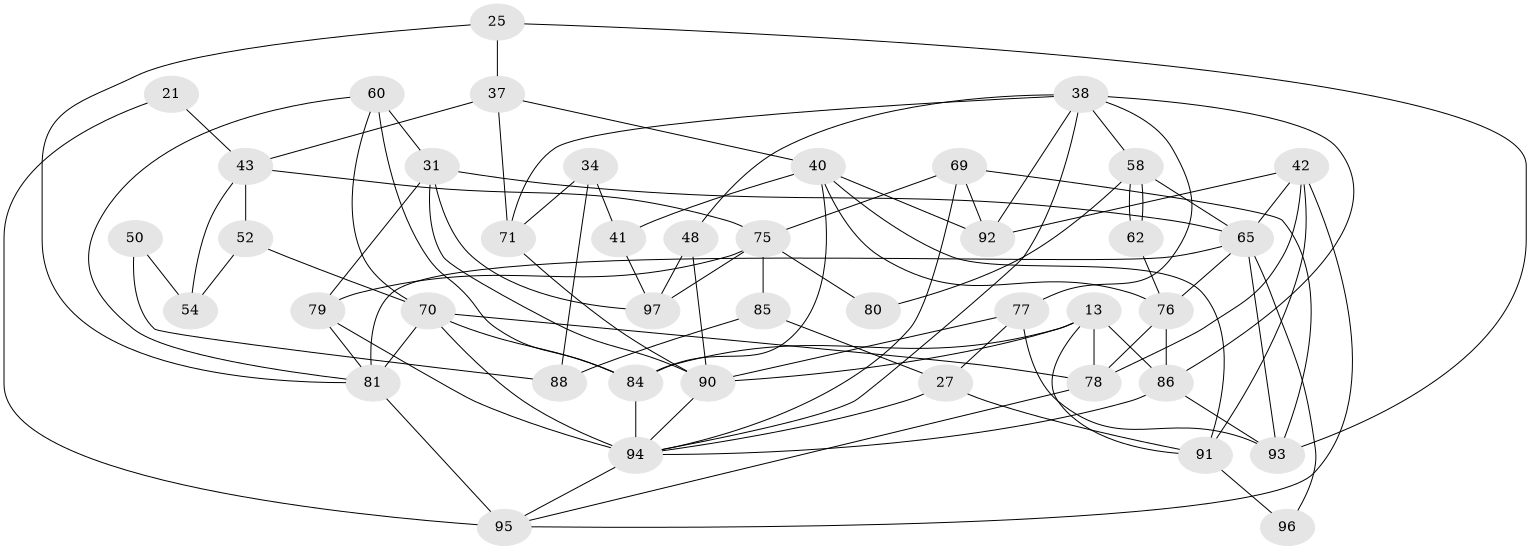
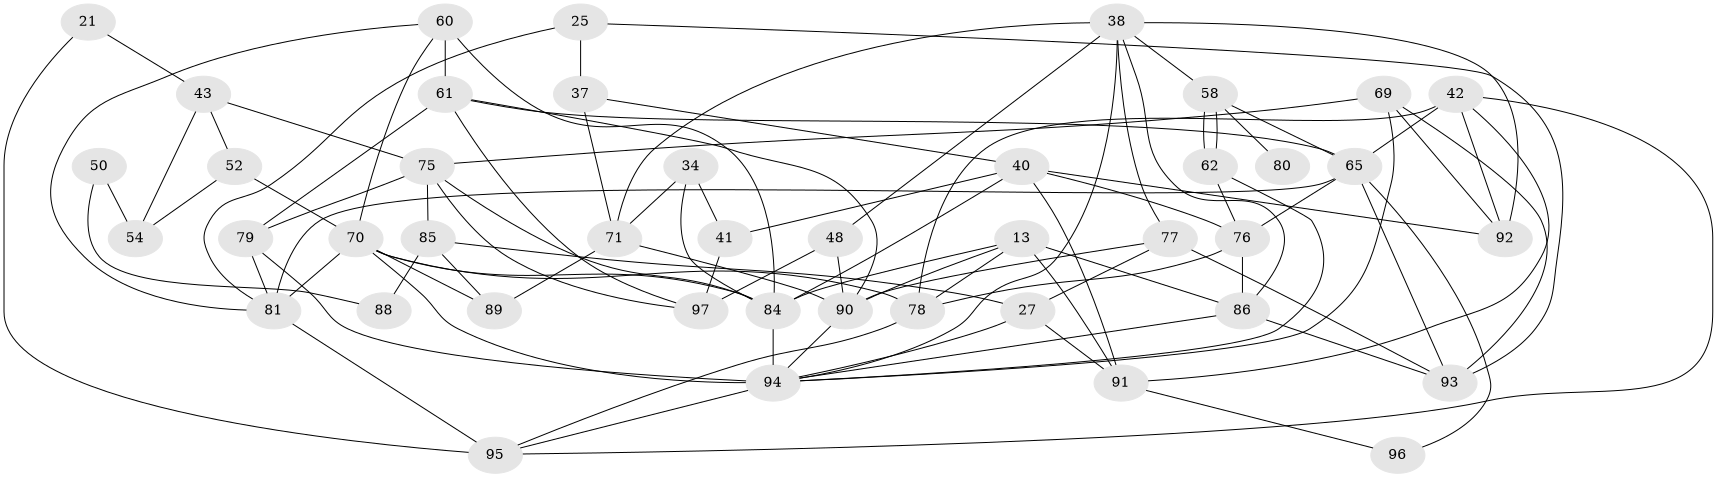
(372, 130) -> none
(432, 166) -> (445, 94)
(575, 270) -> (686, 251)
(817, 274) -> (606, 266)
none -> (494, 311)
none -> (1269, 332)
